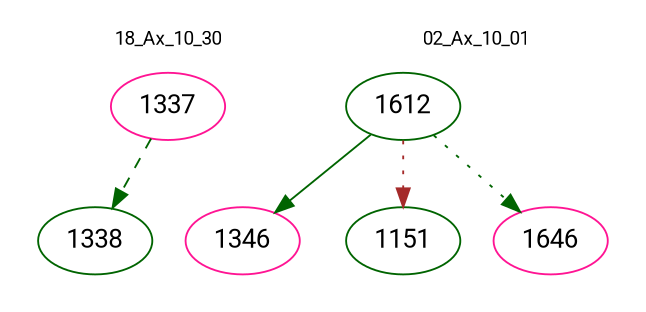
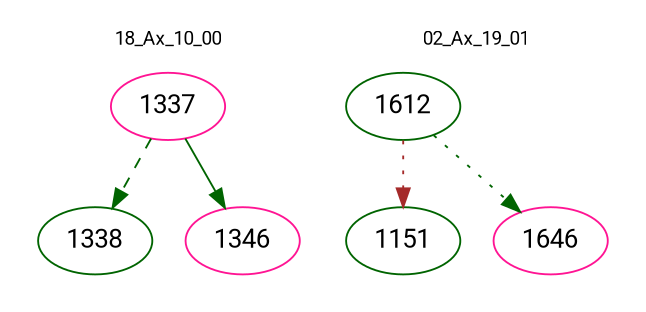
(169, 40) -> (169, 40)
(477, 40) -> (477, 40)
(342, 158) -> (200, 165)
